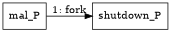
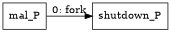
(69, 11) -> (69, 11)
